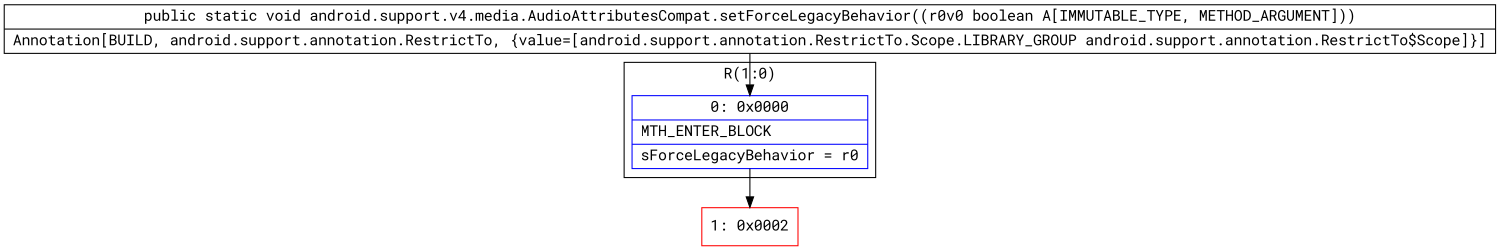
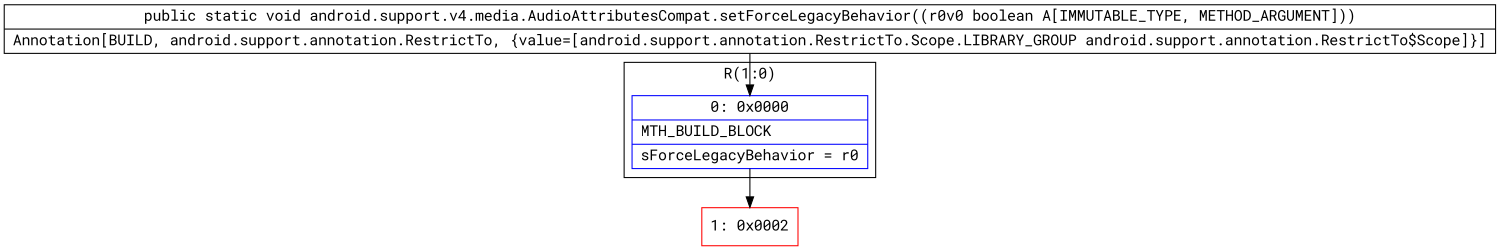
(706, 132) -> (706, 132)
